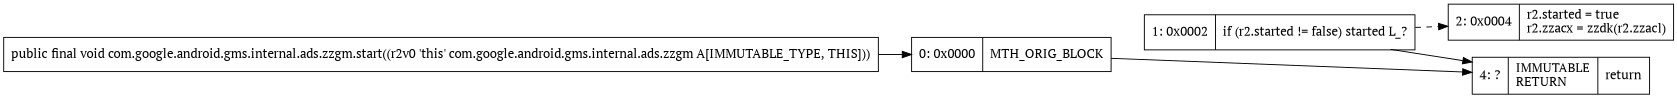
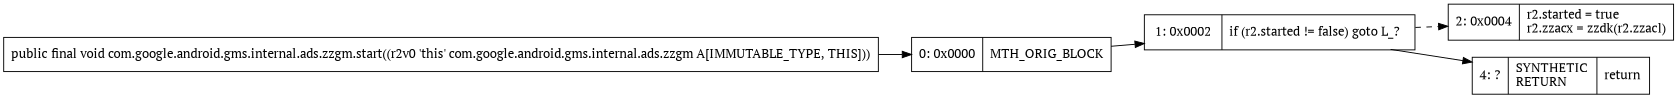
(1315, 32) -> (1315, 32)
(1287, 65) -> (1123, 45)
(1553, 68) -> (1552, 68)
